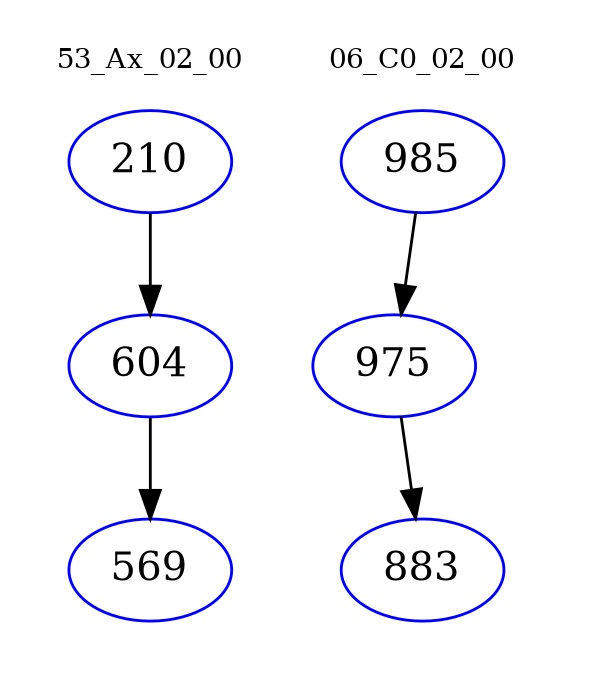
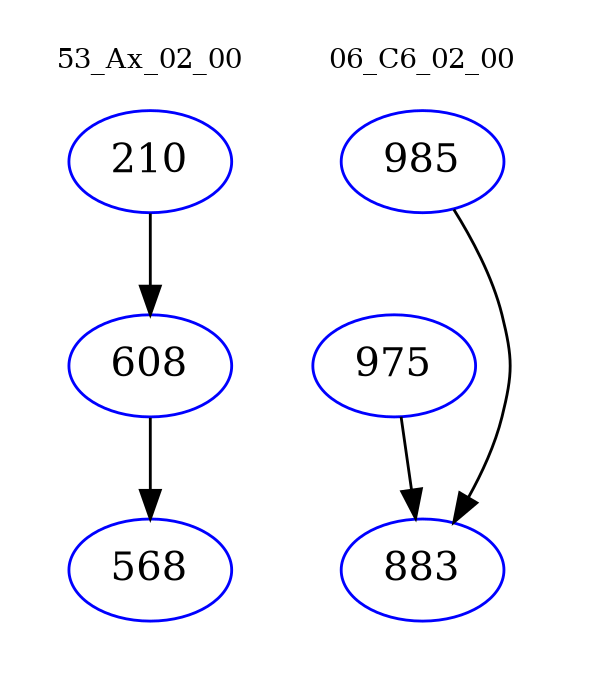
(423, 61) -> (423, 61)
(411, 249) -> (509, 351)
(150, 366) -> (150, 366)
(150, 570) -> (150, 570)
